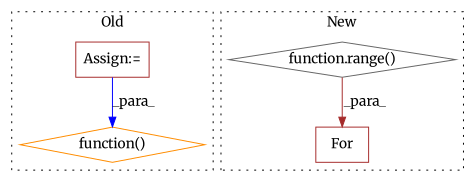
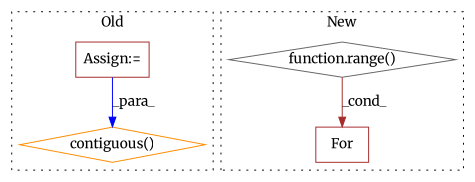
(365, 102) -> (365, 102)
(112, 145) -> (112, 145)
